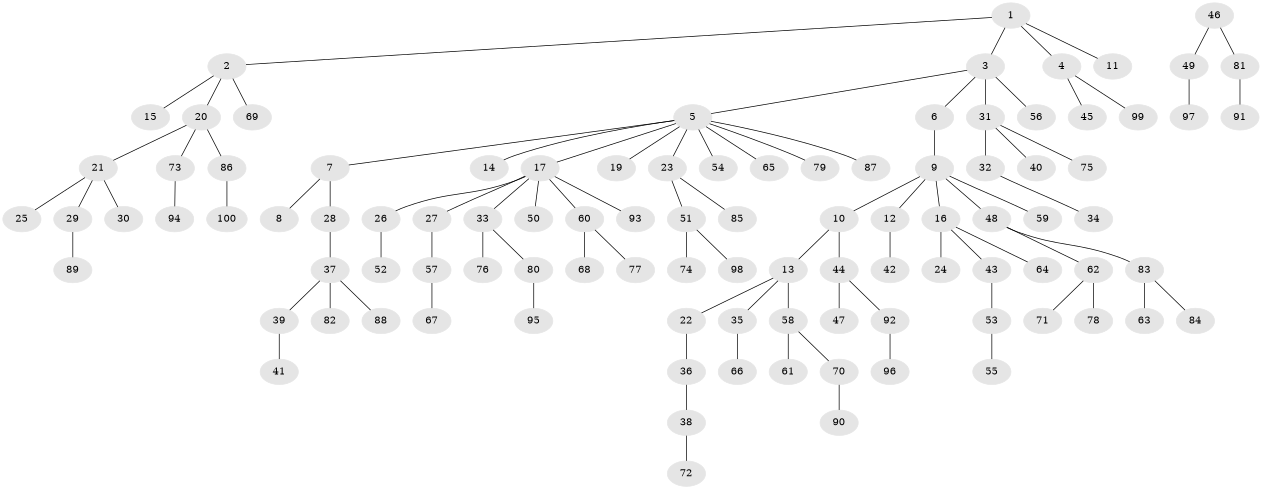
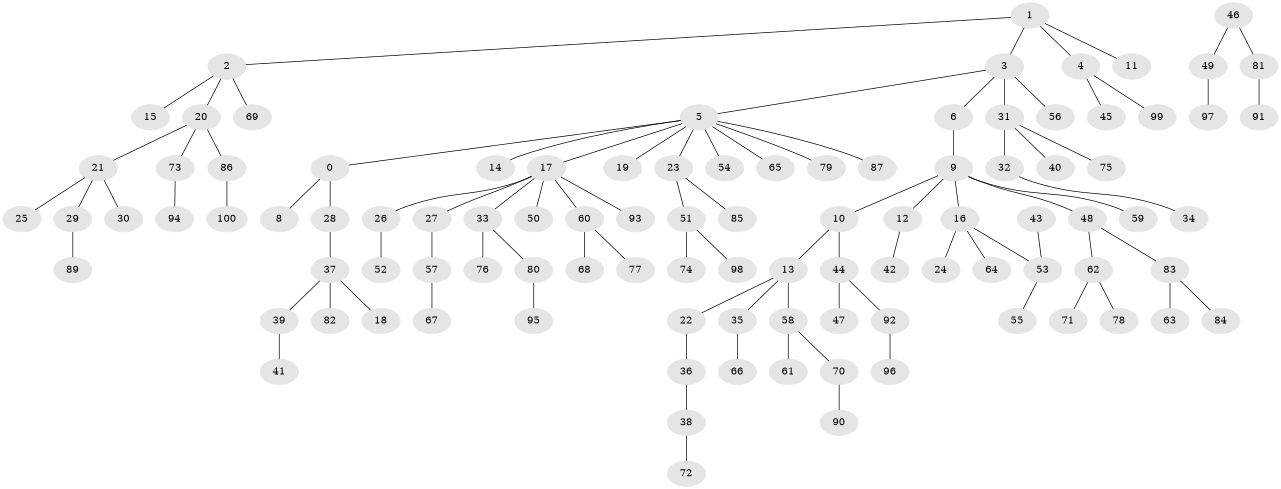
(330, 168) -> (330, 168)
(966, 245) -> (1001, 245)
(381, 321) -> (381, 321)
